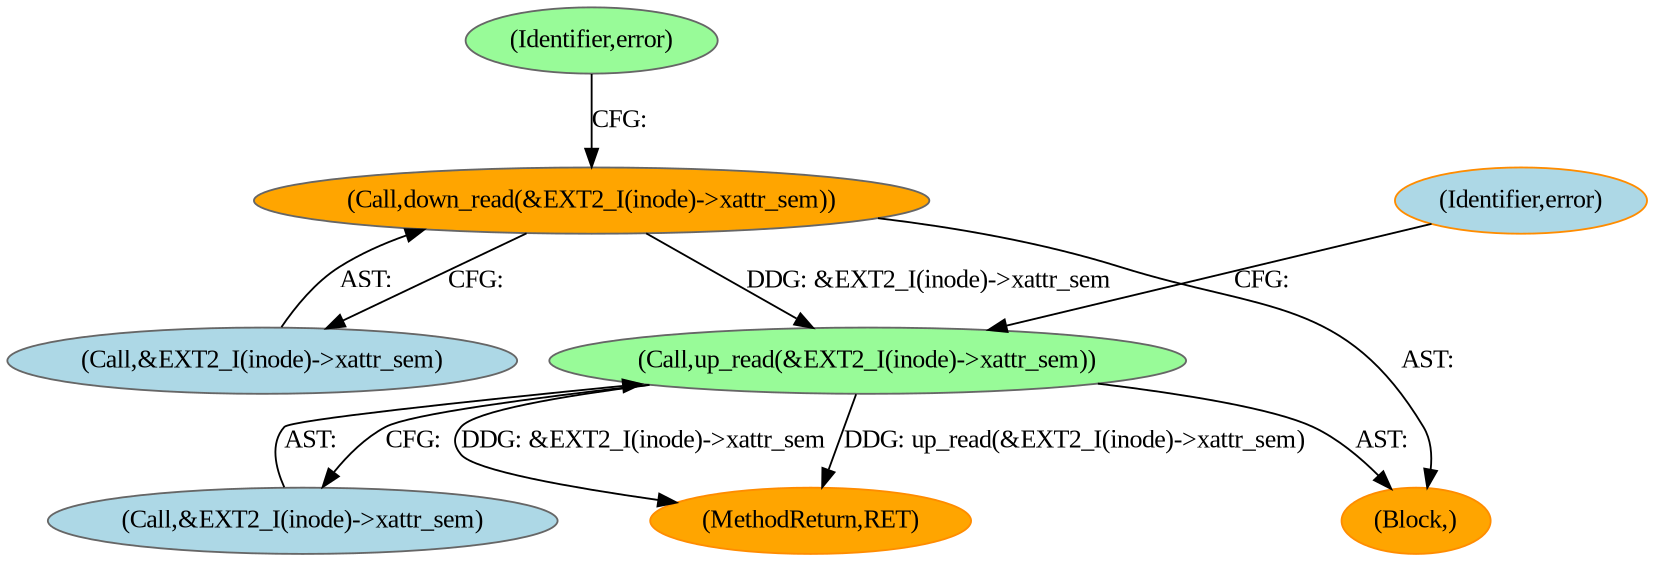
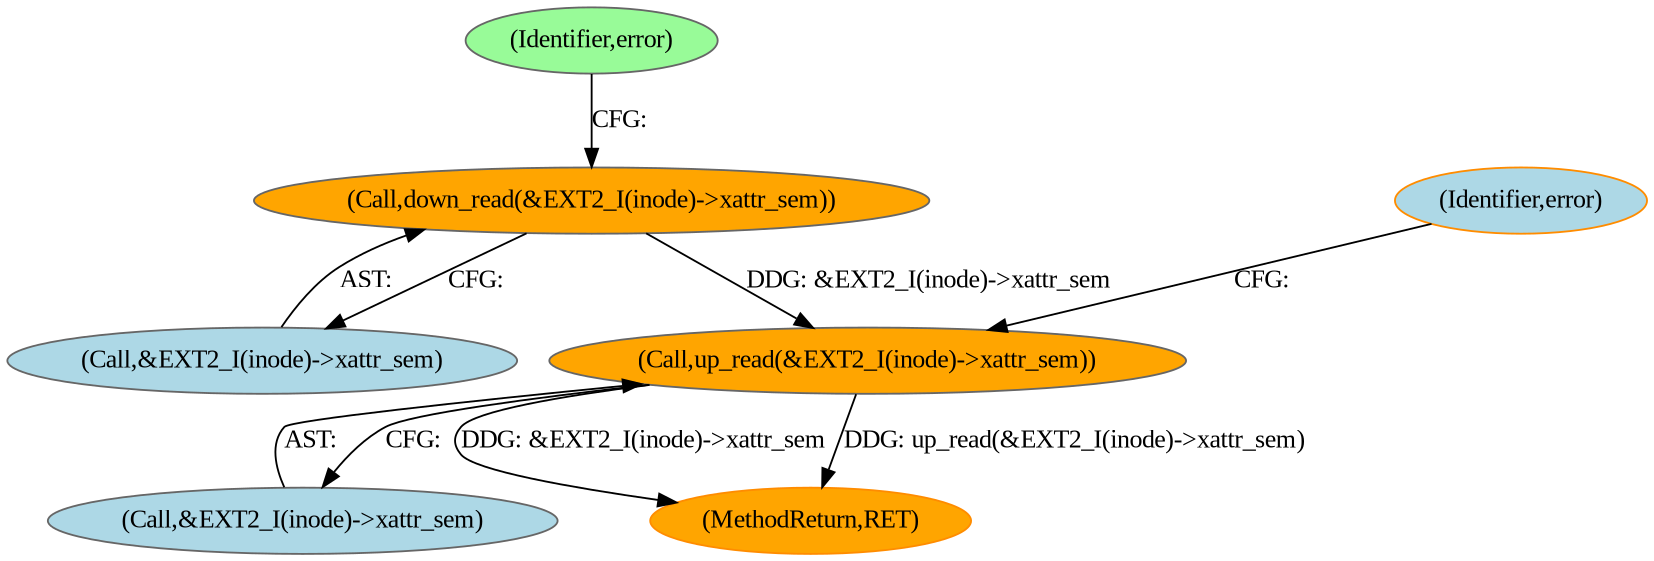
(868, 361) -> (868, 361)
(1416, 521) -> none
